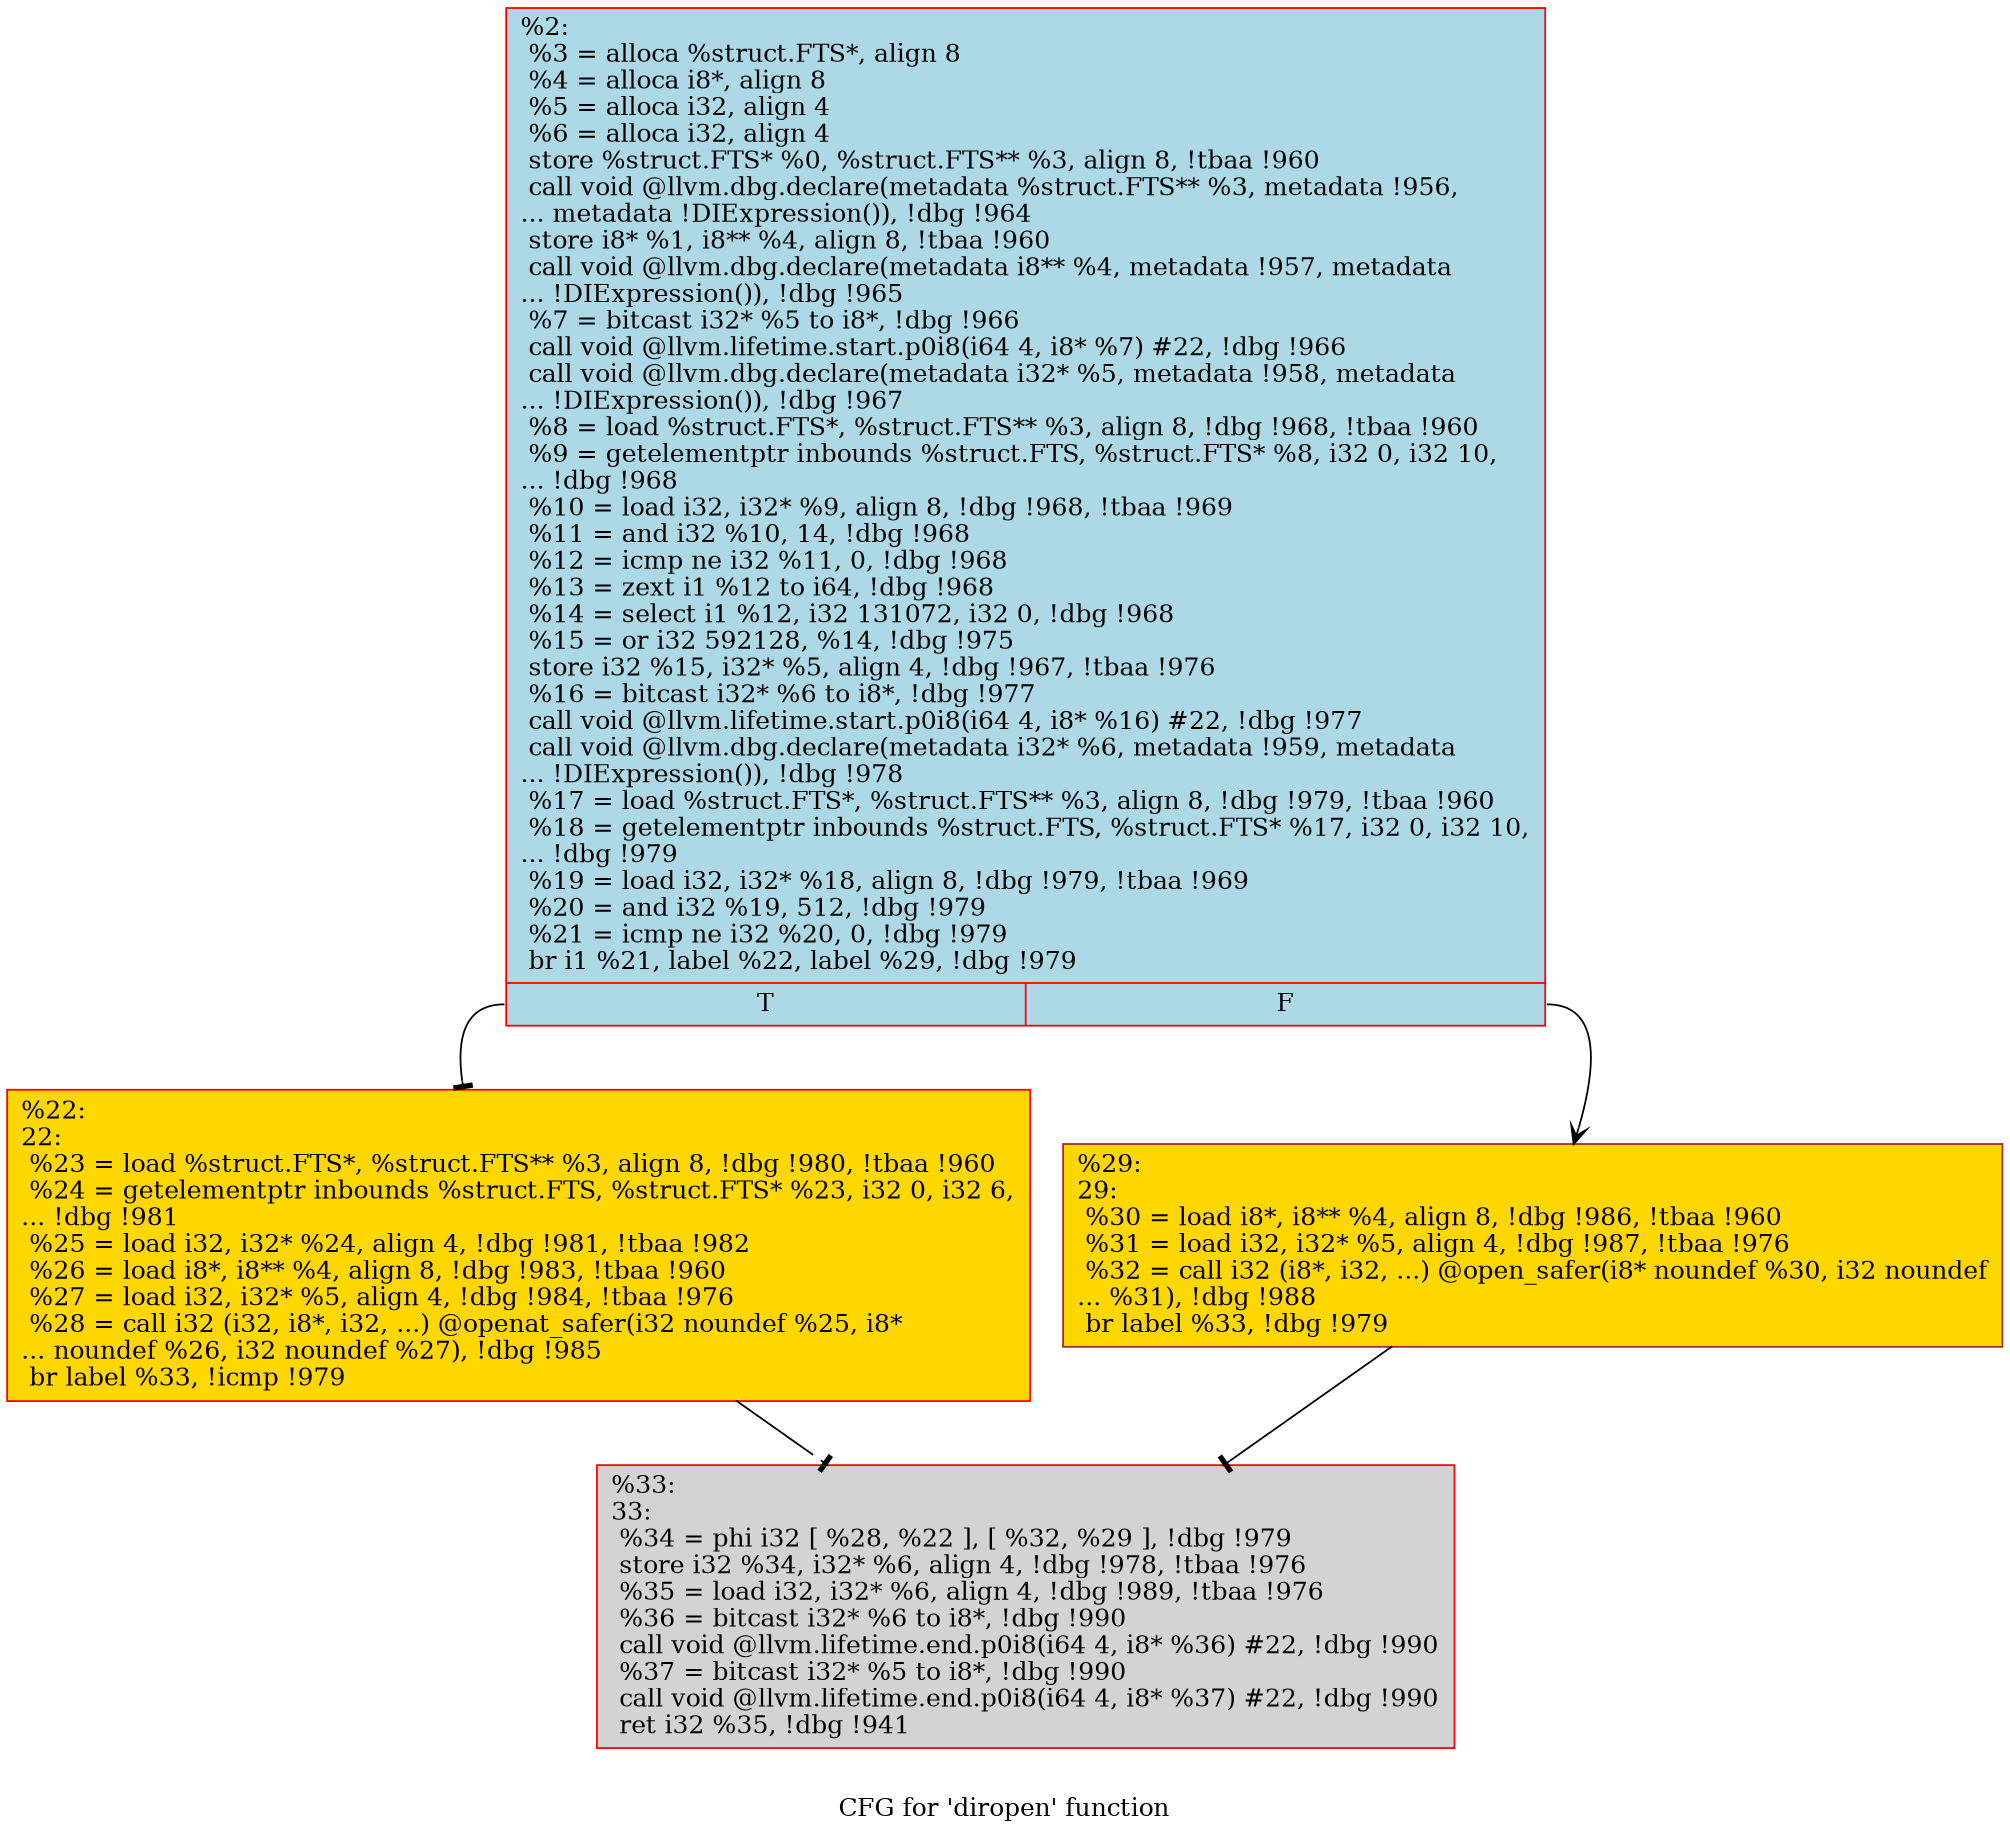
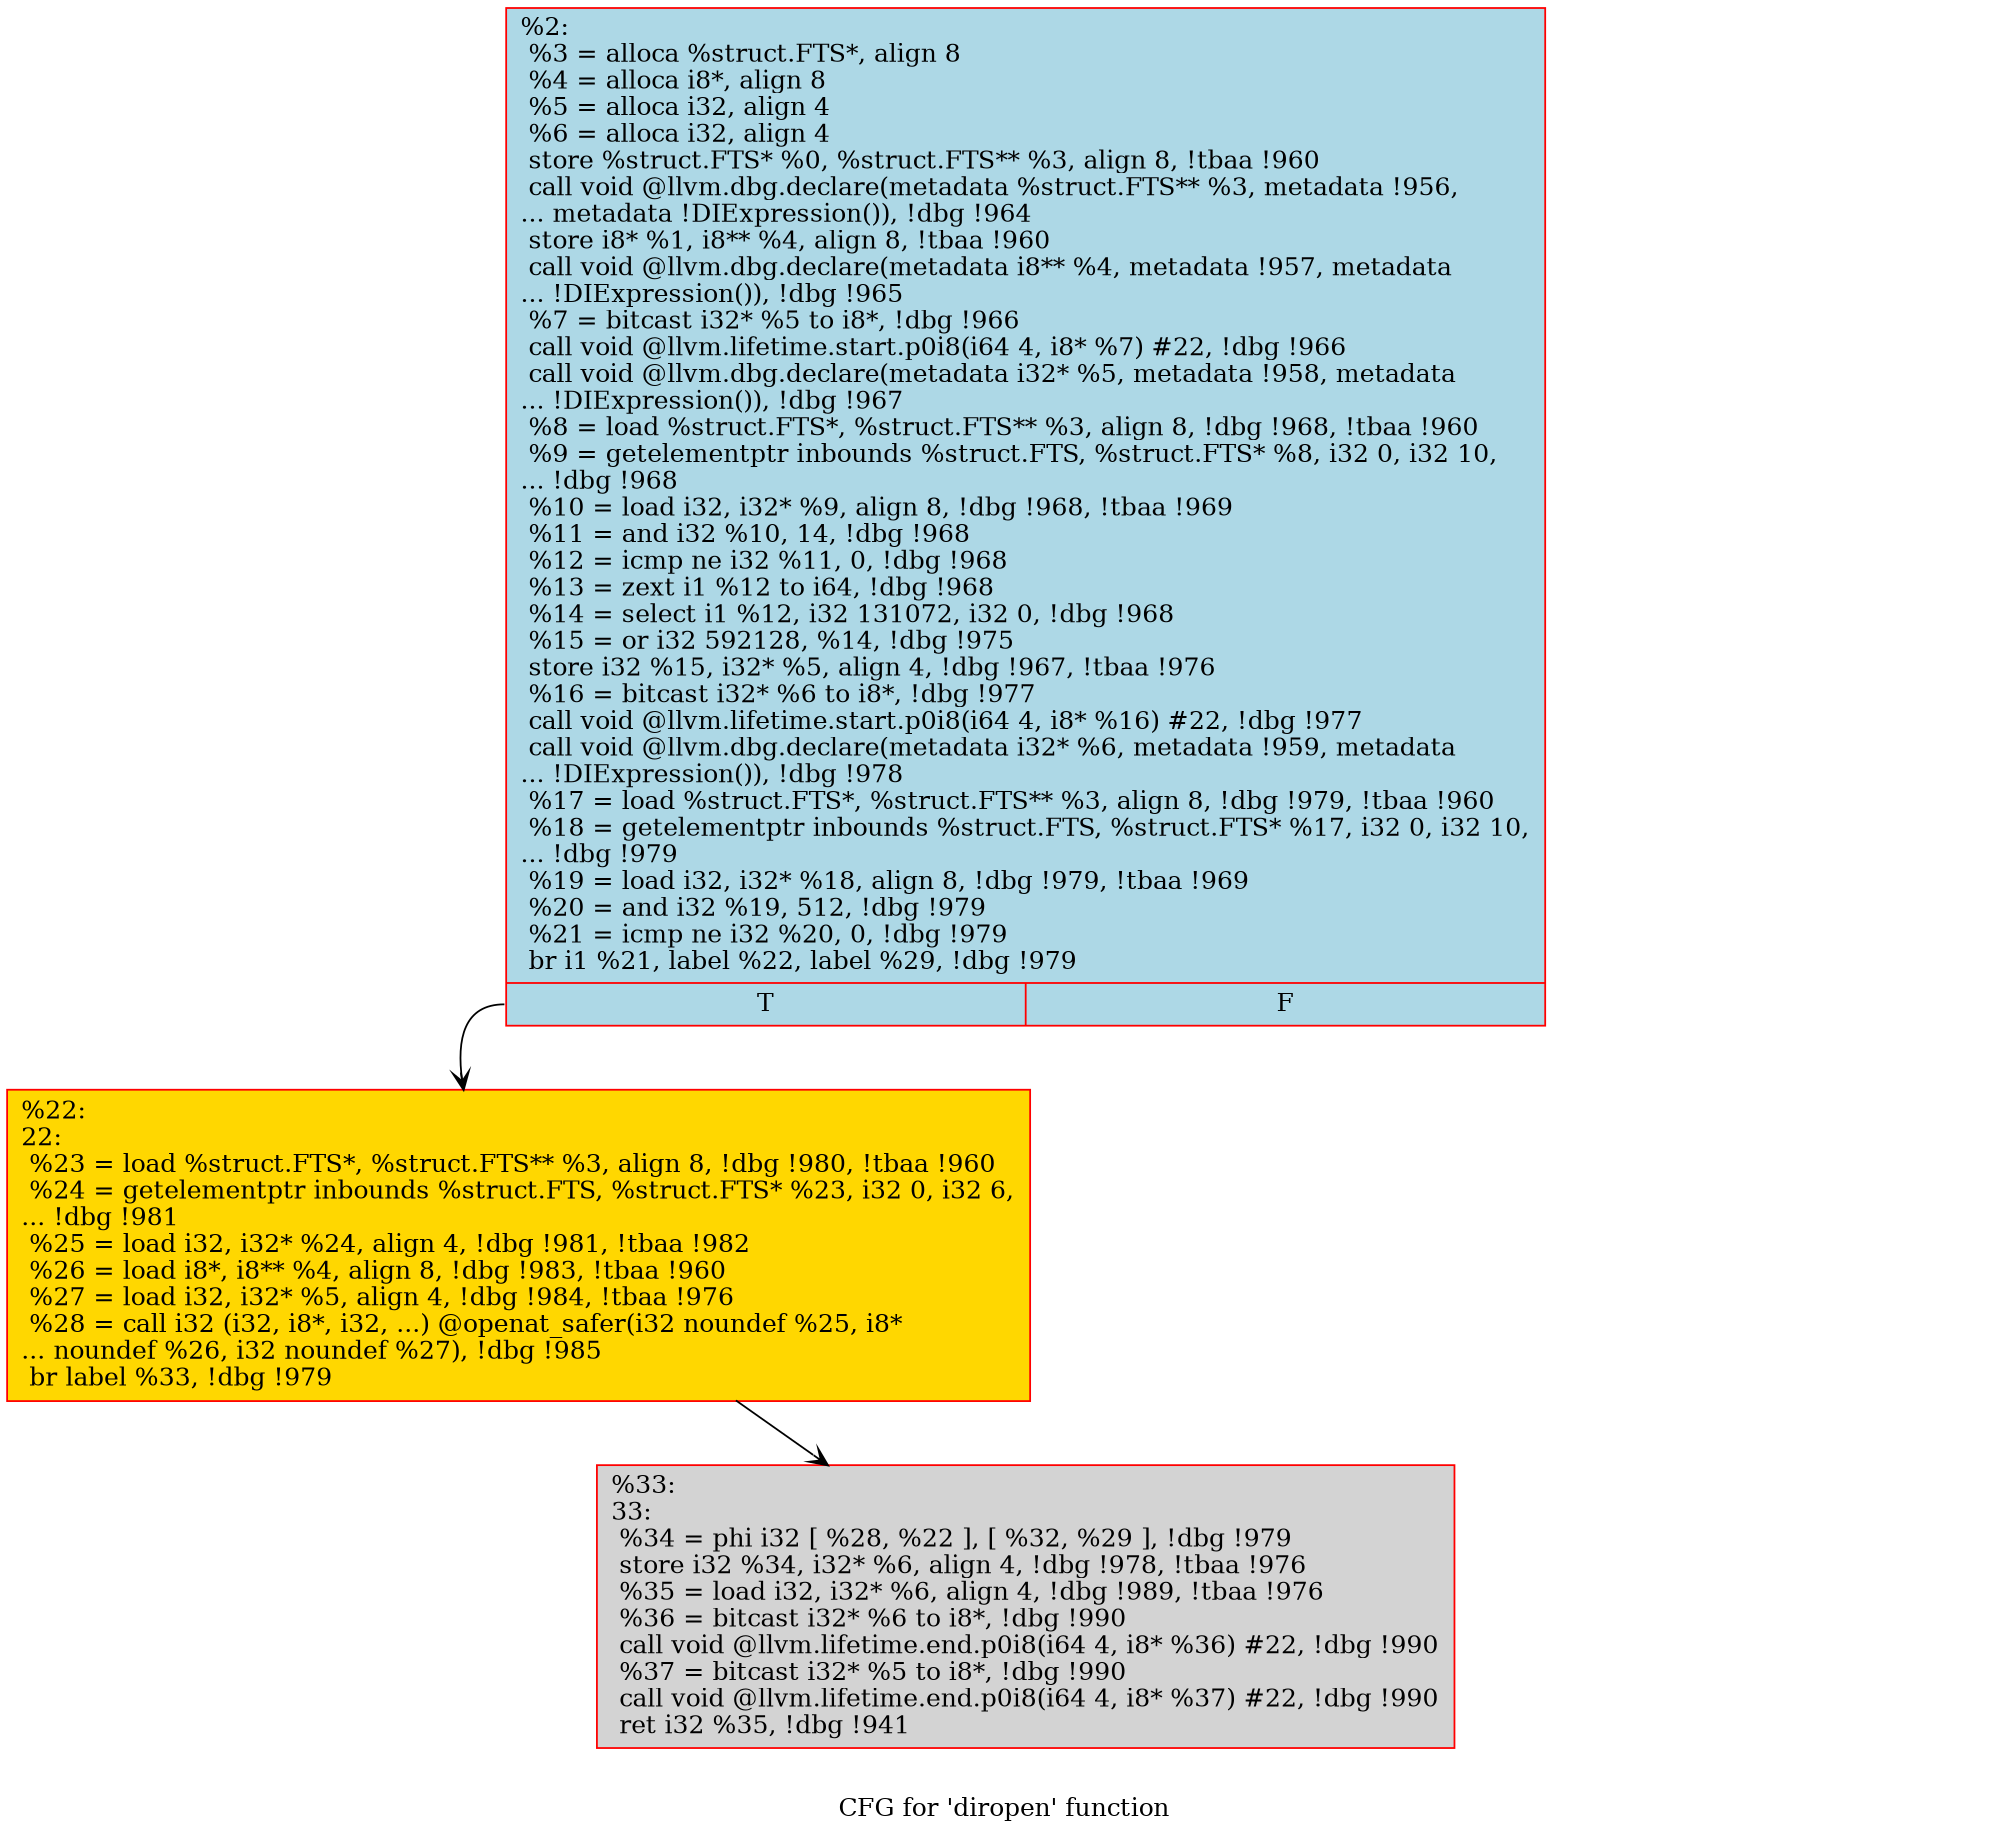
(465, 1030) -> (465, 1030)
(1533, 1245) -> none
(184, 1378) -> (177, 1378)
(775, 1428) -> (775, 1428)
